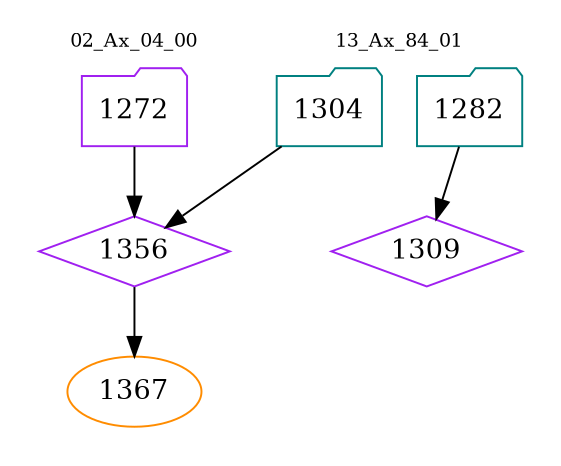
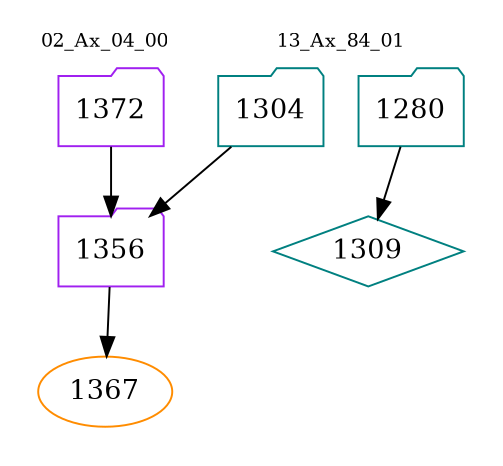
(134, 111) -> (111, 111)
(470, 111) -> (411, 111)
(134, 251) -> (111, 251)
(427, 251) -> (368, 251)
